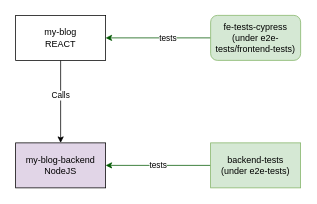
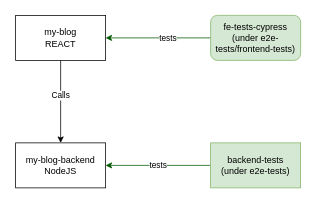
(60, 165) -> (60, 165)
